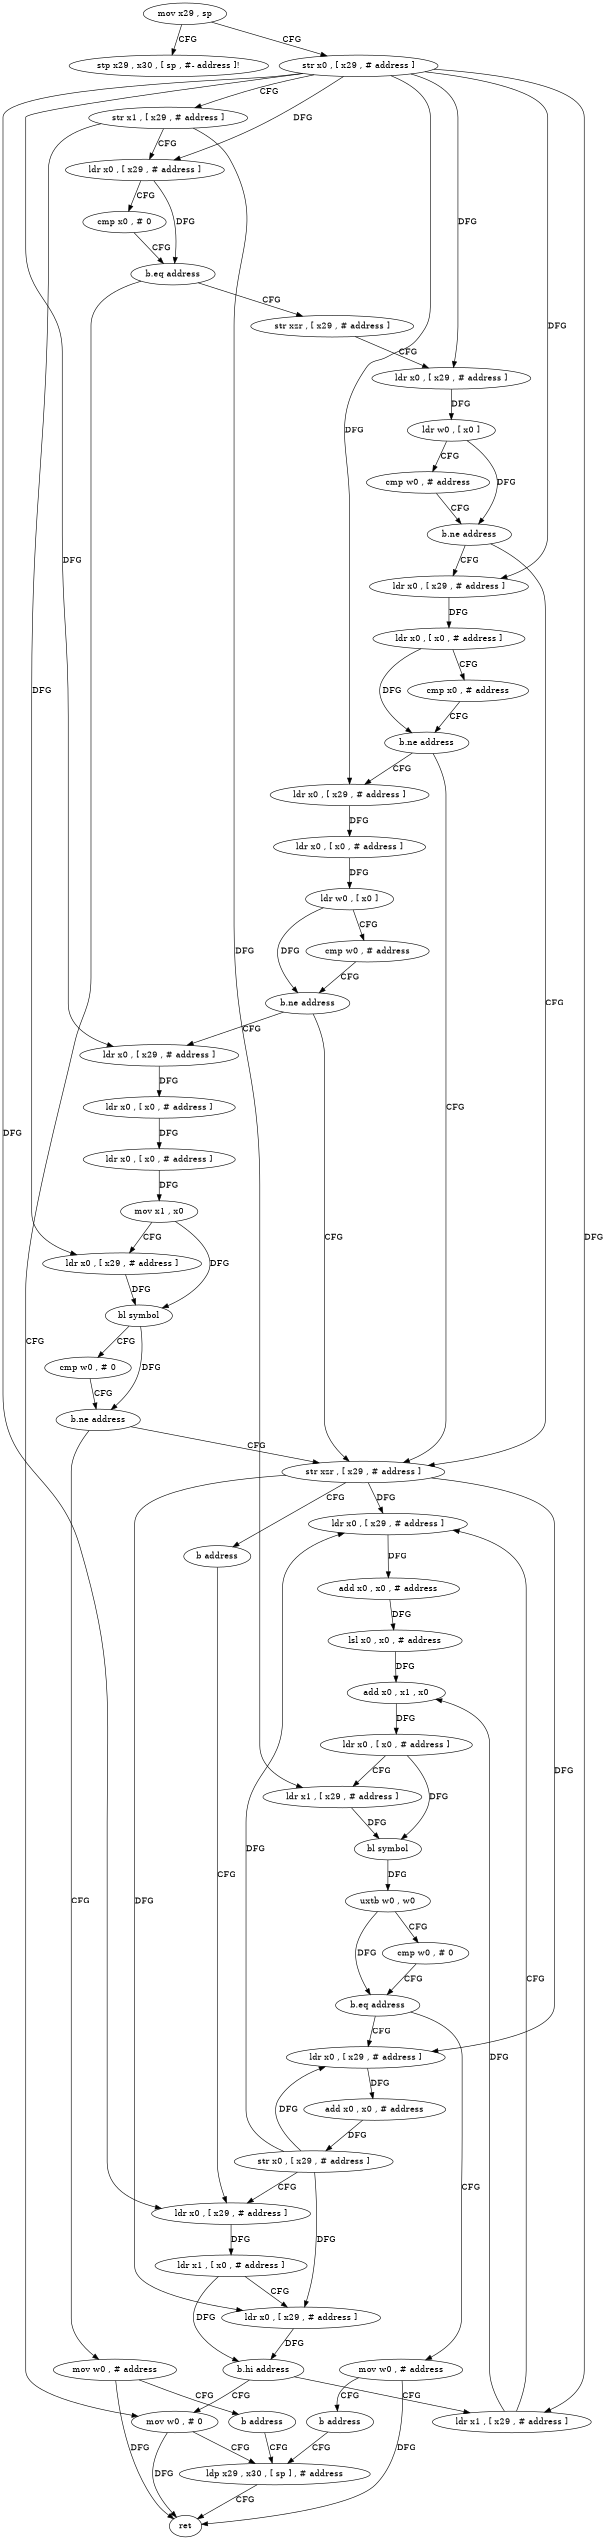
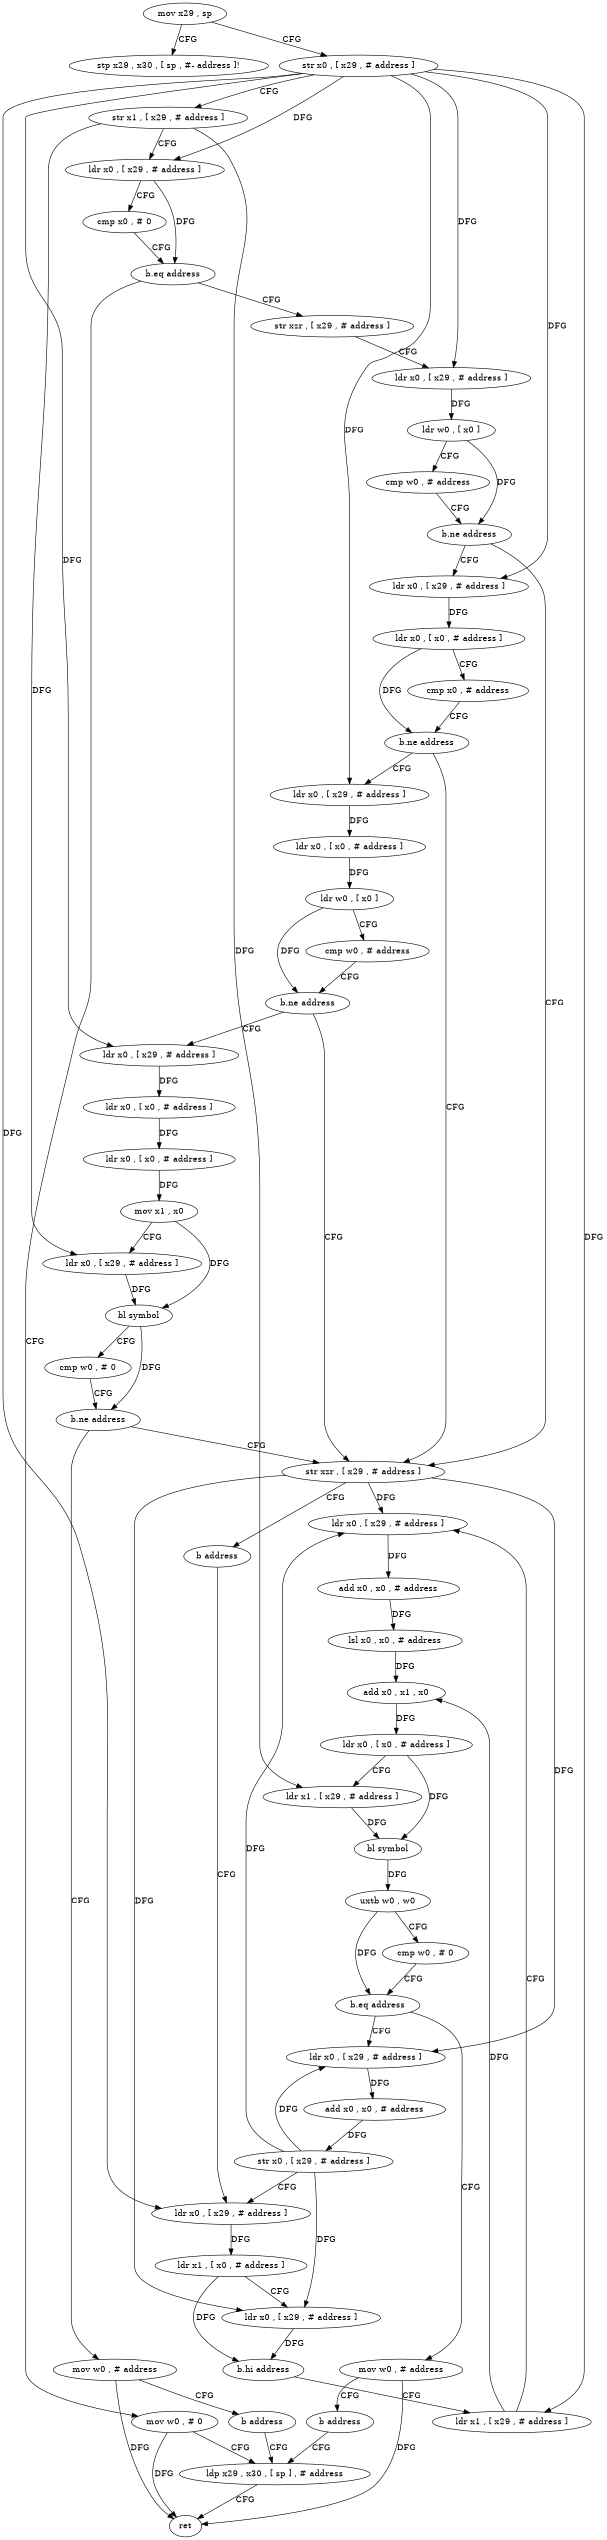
(225, 2396) -> none
